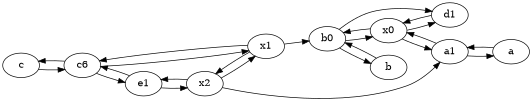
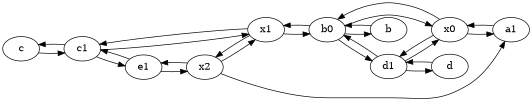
none -> (300, 25)
none -> (364, 47)
(511, 52) -> none
(82, 65) -> (82, 49)
none -> (450, 66)
